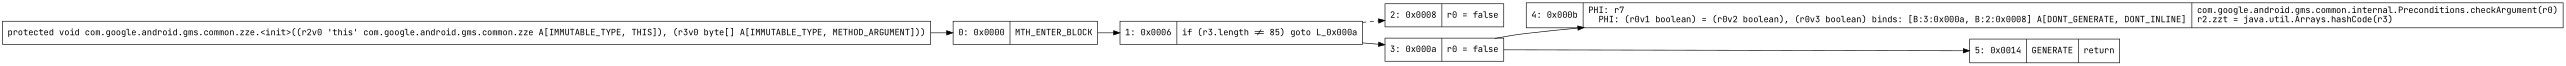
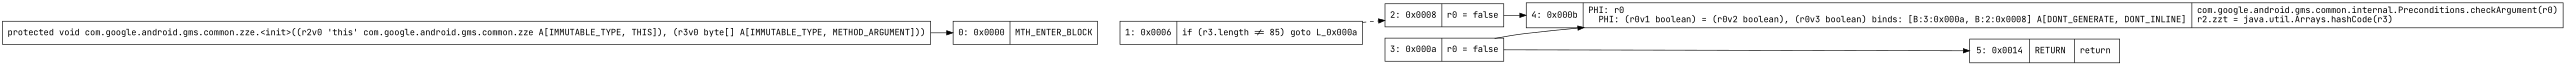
(1609, 10) -> (1609, 10)
none -> (1512, 15)
(1106, 33) -> none
(1371, 44) -> none
(2052, 51) -> (2050, 51)
